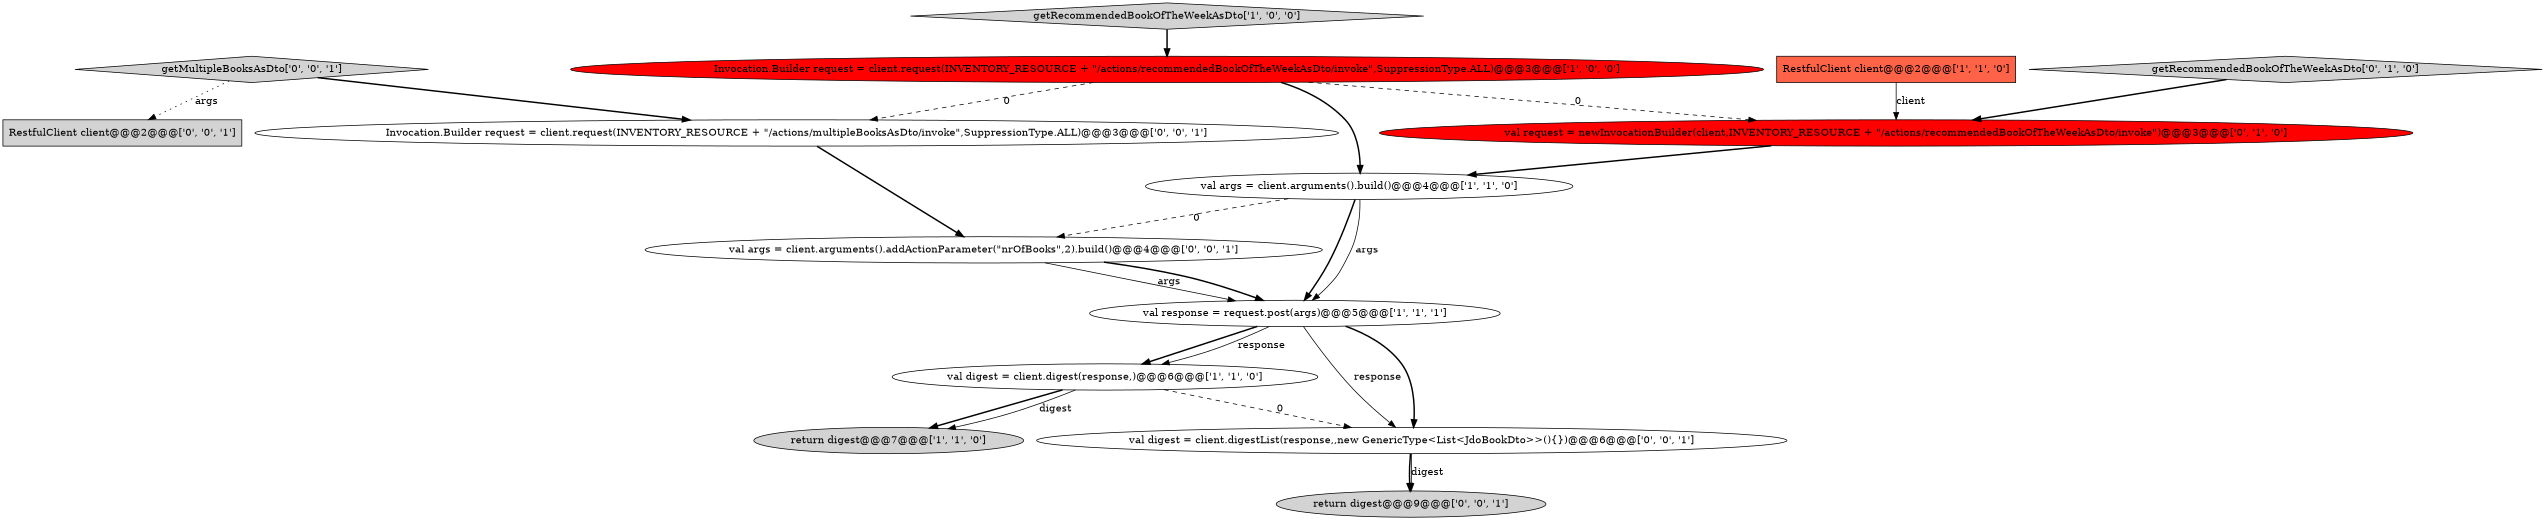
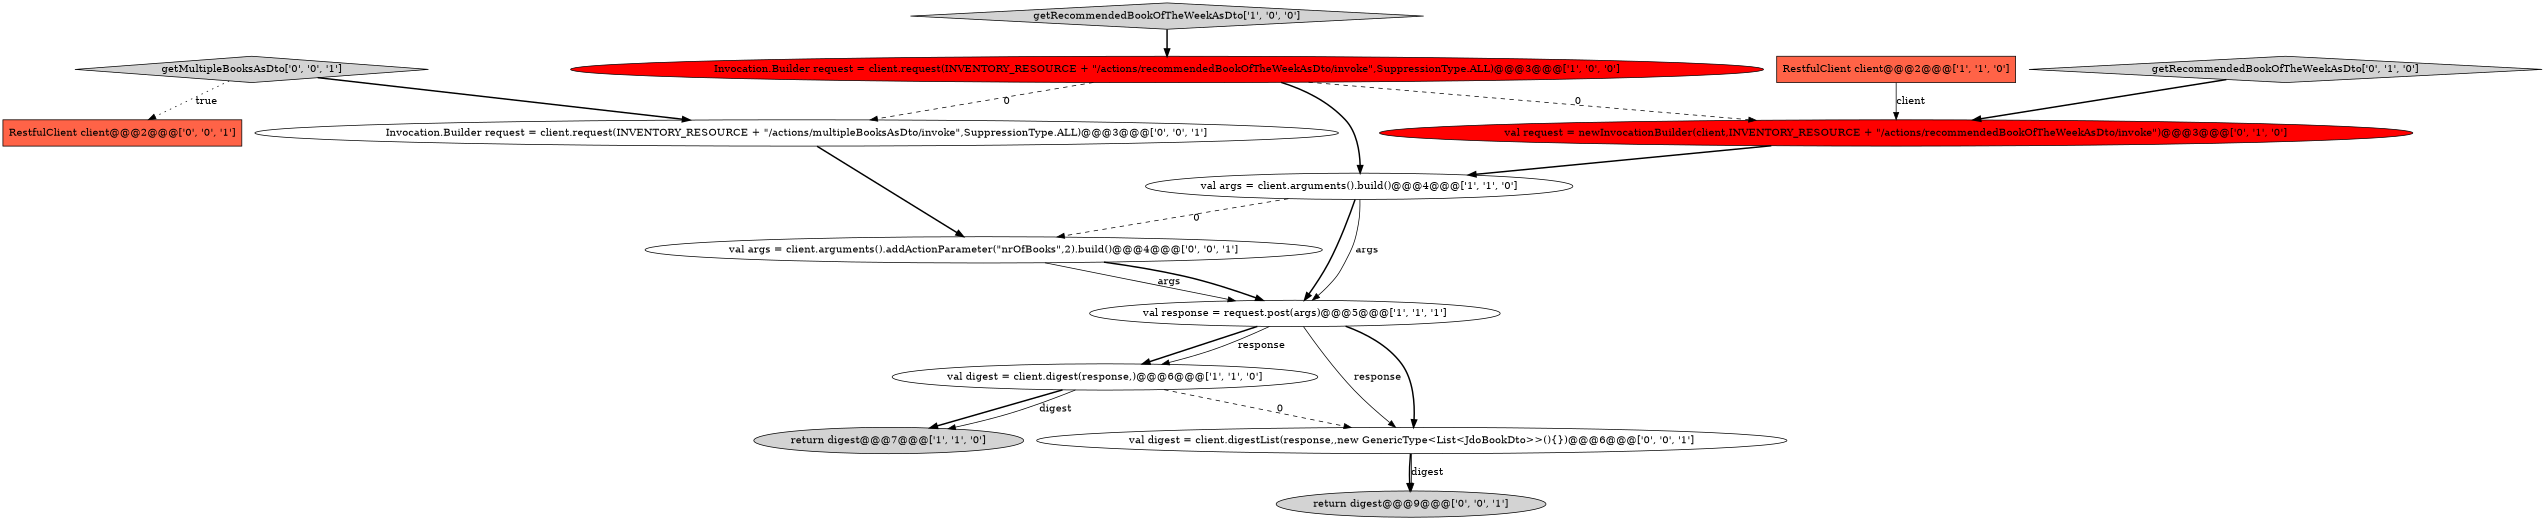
(207, 101) -> (207, 101)
(122, 133) -> (122, 133)
